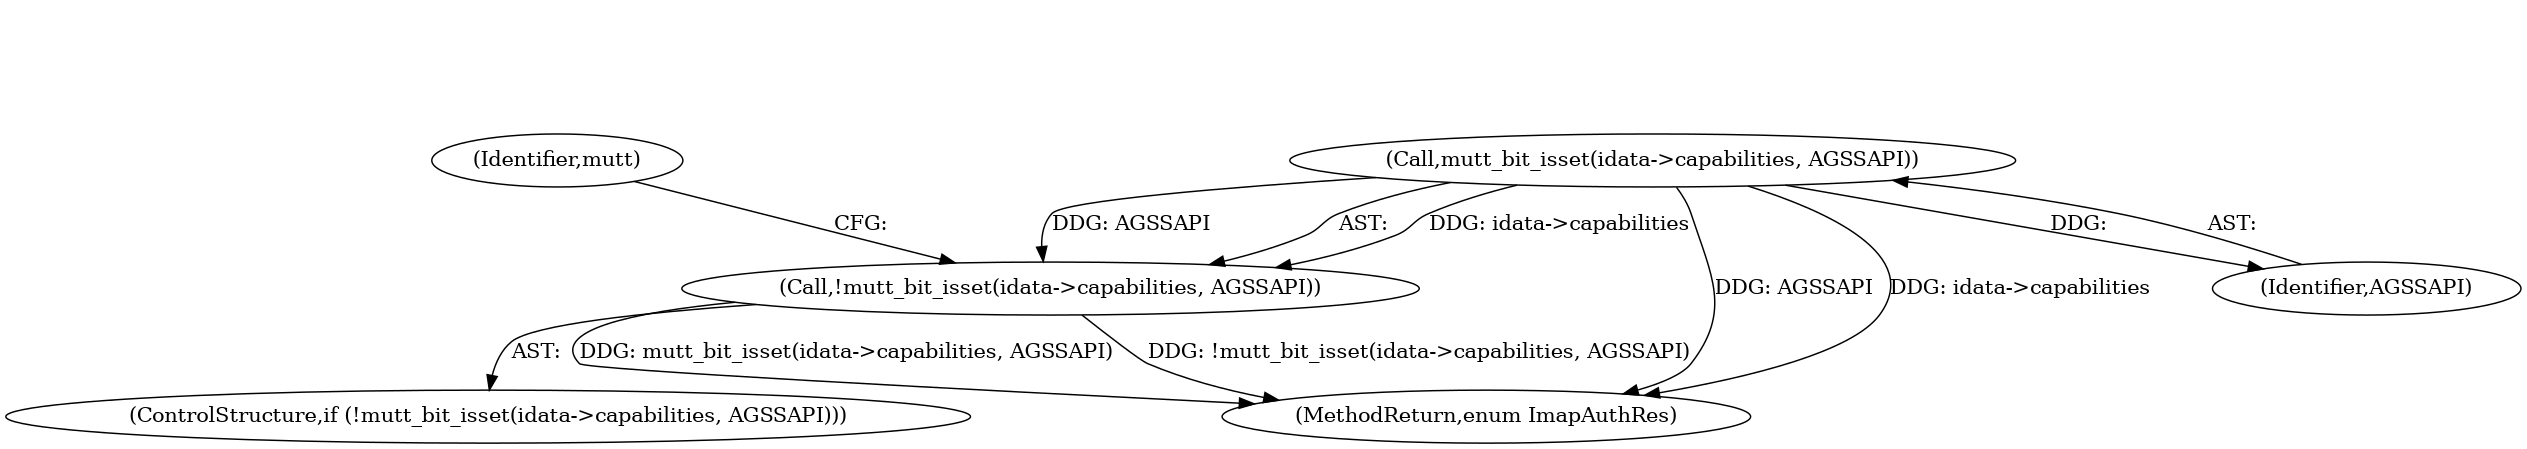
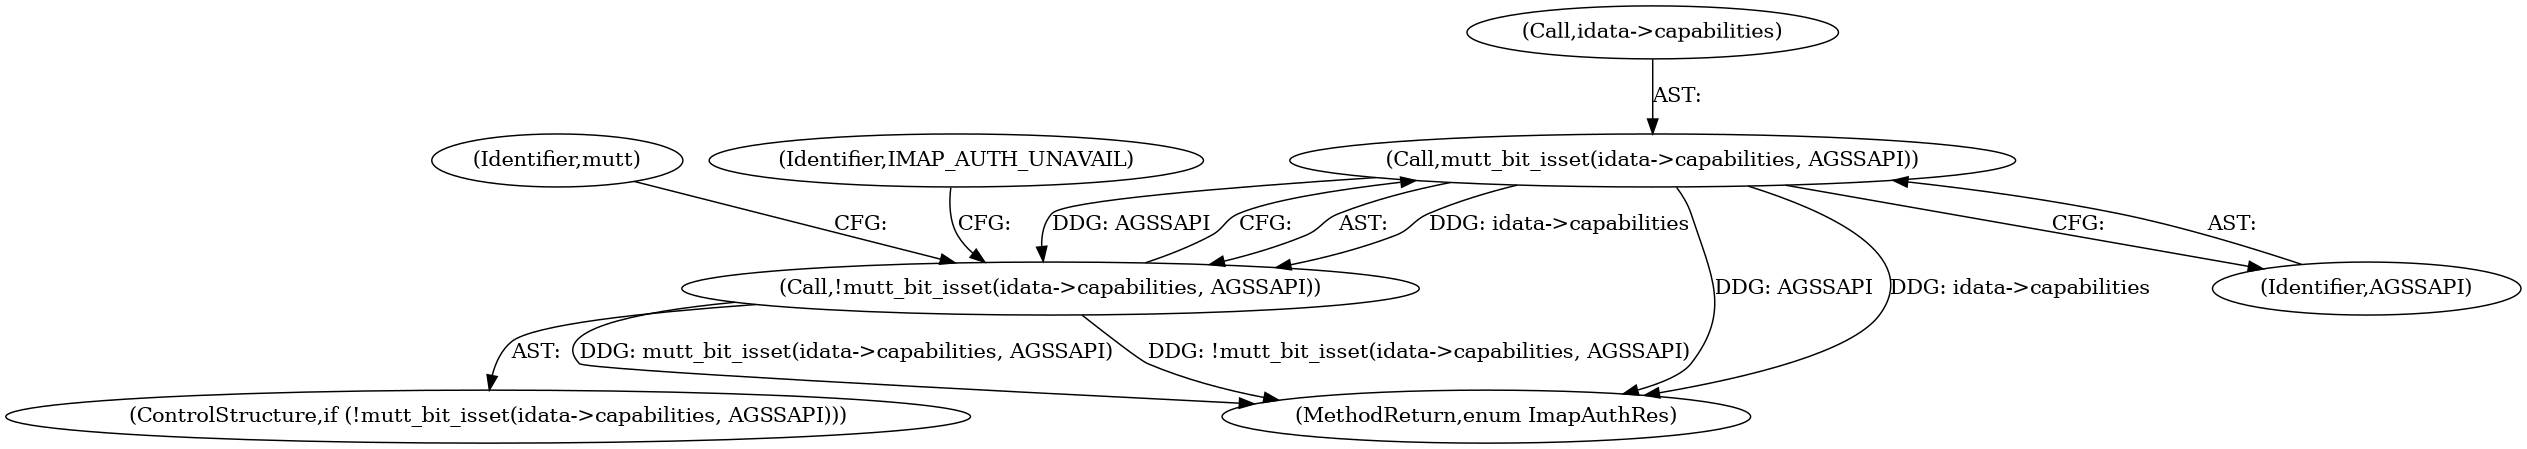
none -> (1653, 32)
none -> (956, 160)
none -> (1267, 205)
(2082, 225) -> (2082, 225)
